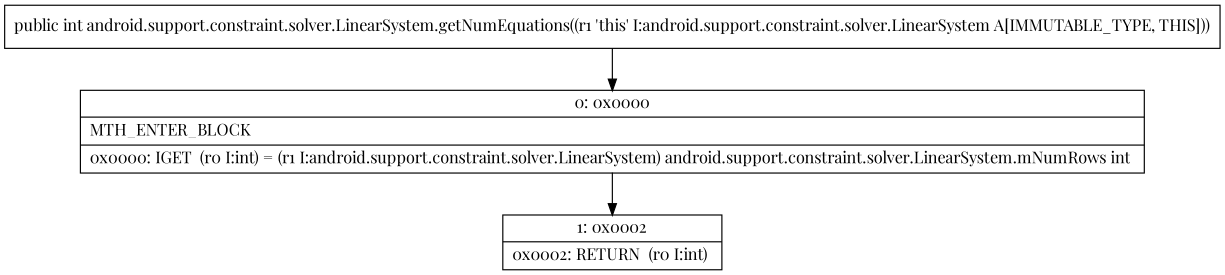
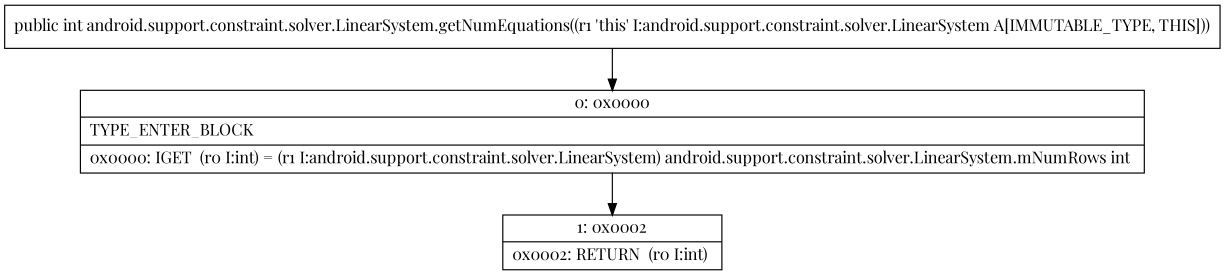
(171, 131) -> (172, 131)
